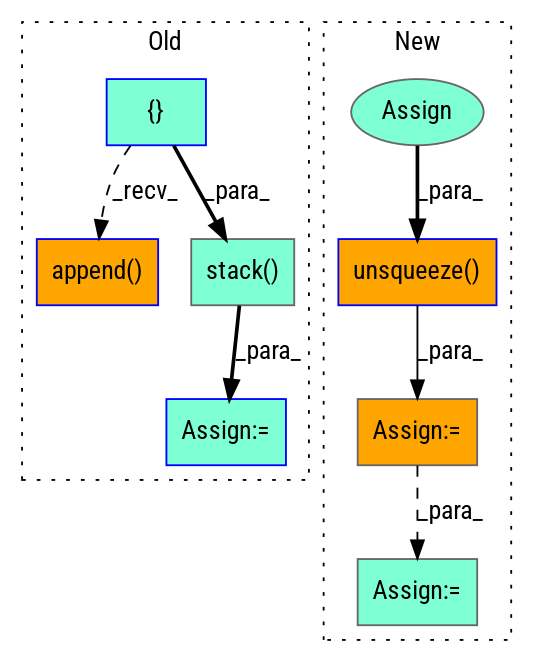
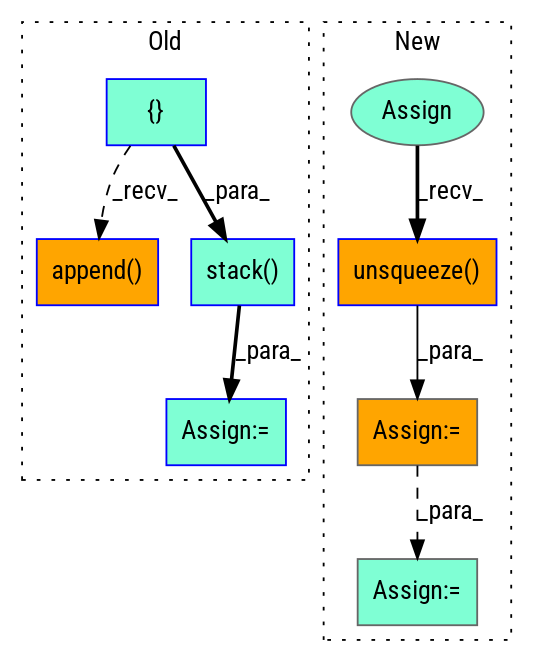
(451, 192) -> (451, 192)
(243, 272) -> (243, 272)
